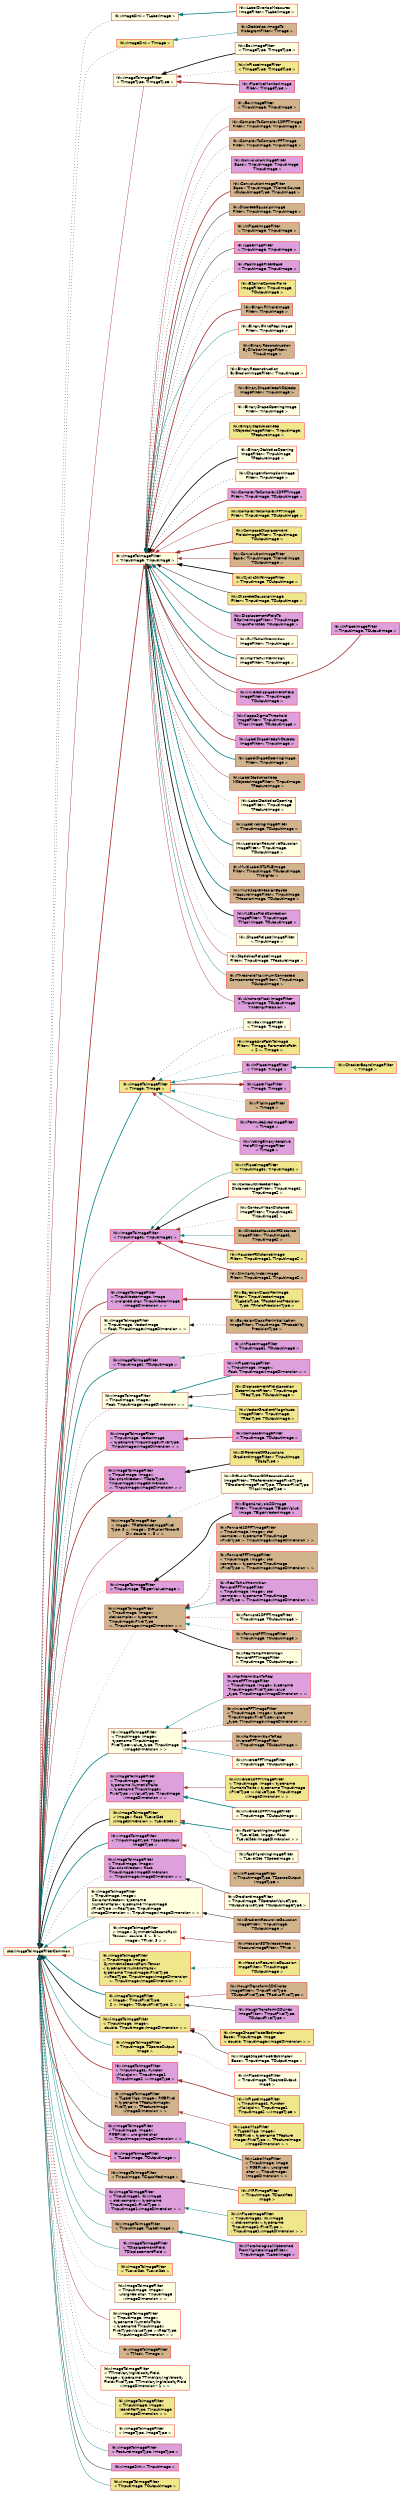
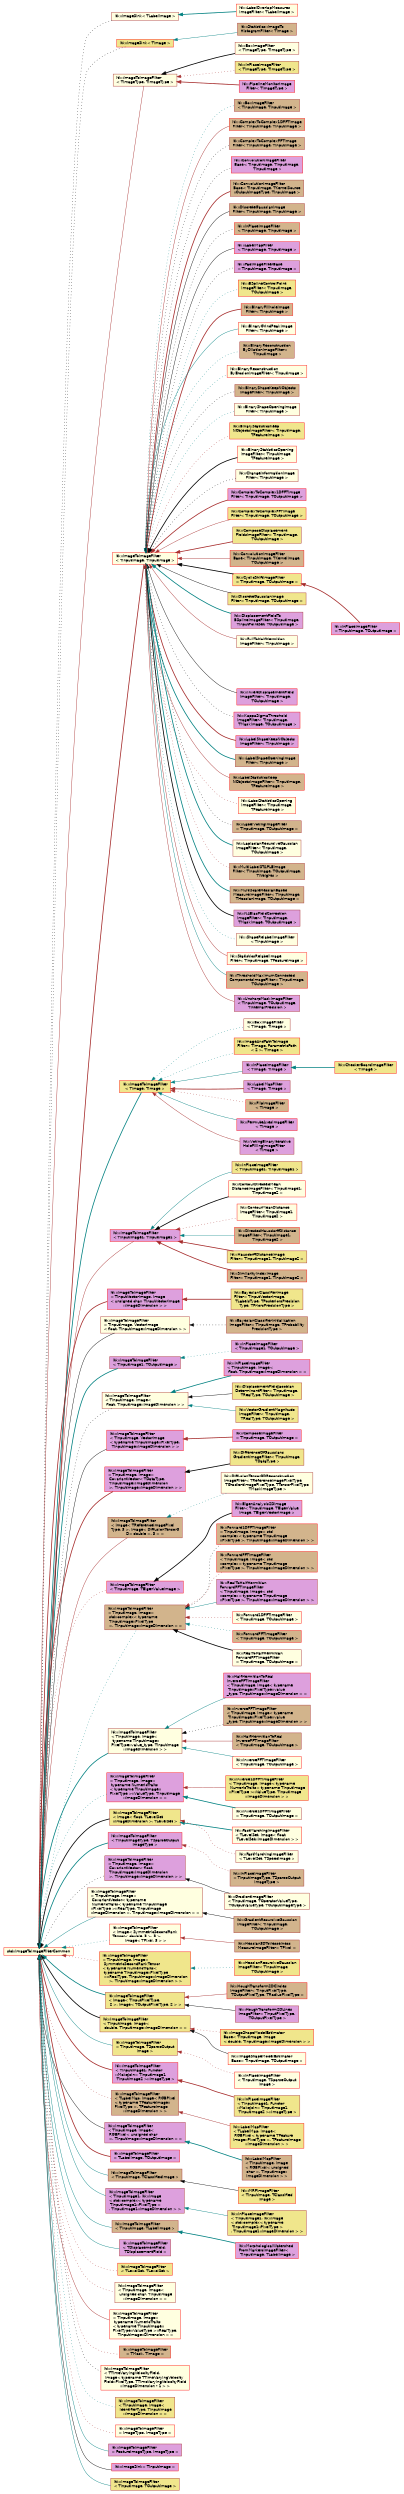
(267, 661) -> none
(233, 678) -> (335, 600)
(196, 1046) -> (196, 1046)
(205, 1084) -> (209, 1089)
(210, 1097) -> (210, 1097)
(52, 2208) -> (52, 2208)
